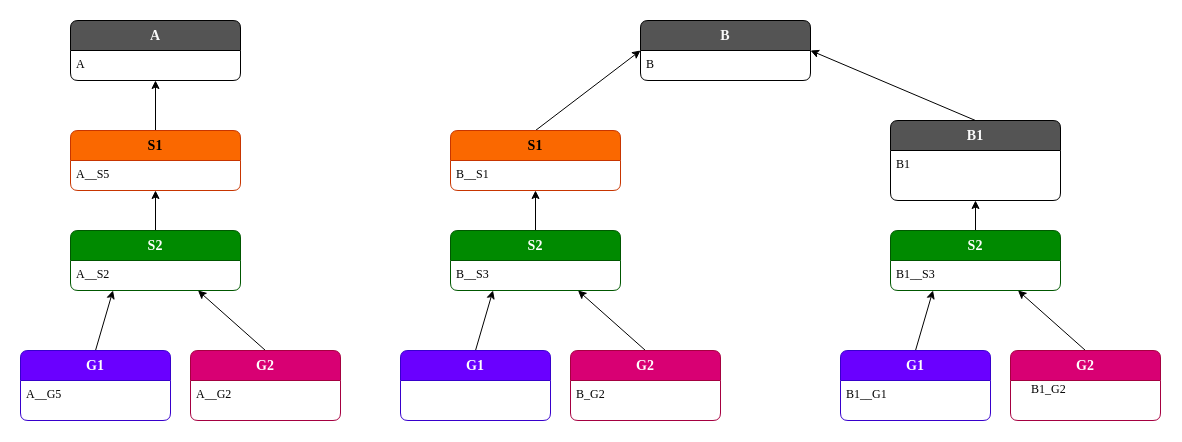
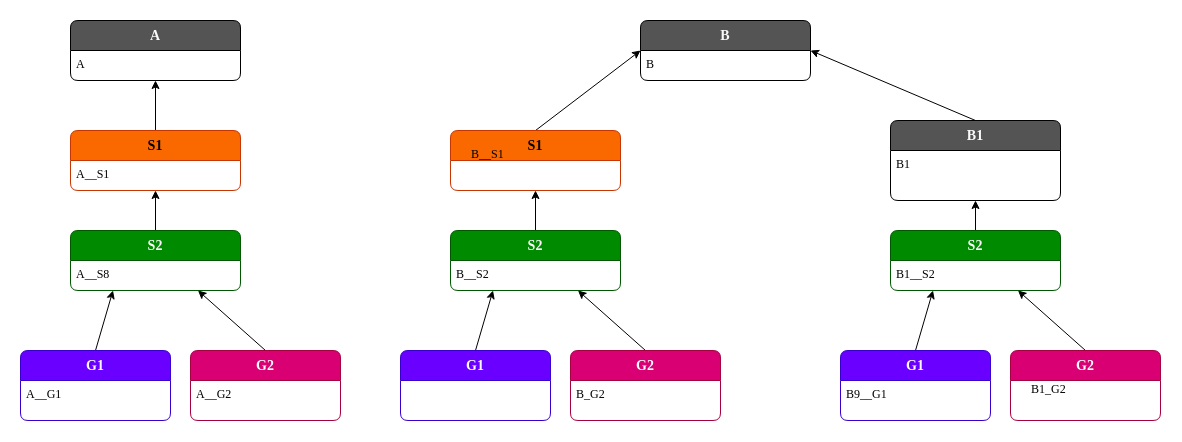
(93, 174) -> (93, 174)
(481, 176) -> (496, 156)
(93, 274) -> (93, 274)
(473, 274) -> (473, 274)
(916, 274) -> (916, 274)
(43, 394) -> (43, 394)
(866, 394) -> (866, 394)
